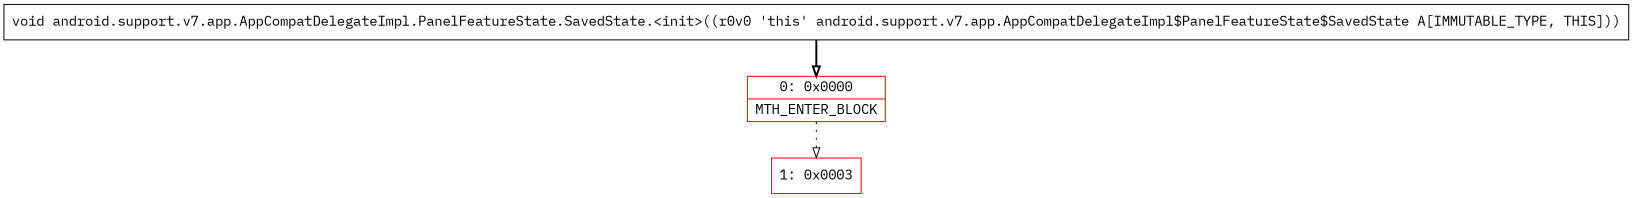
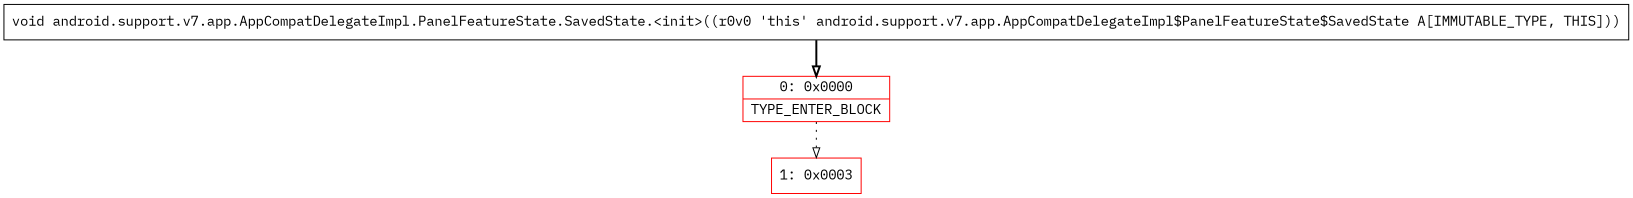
(816, 110) -> (816, 110)
